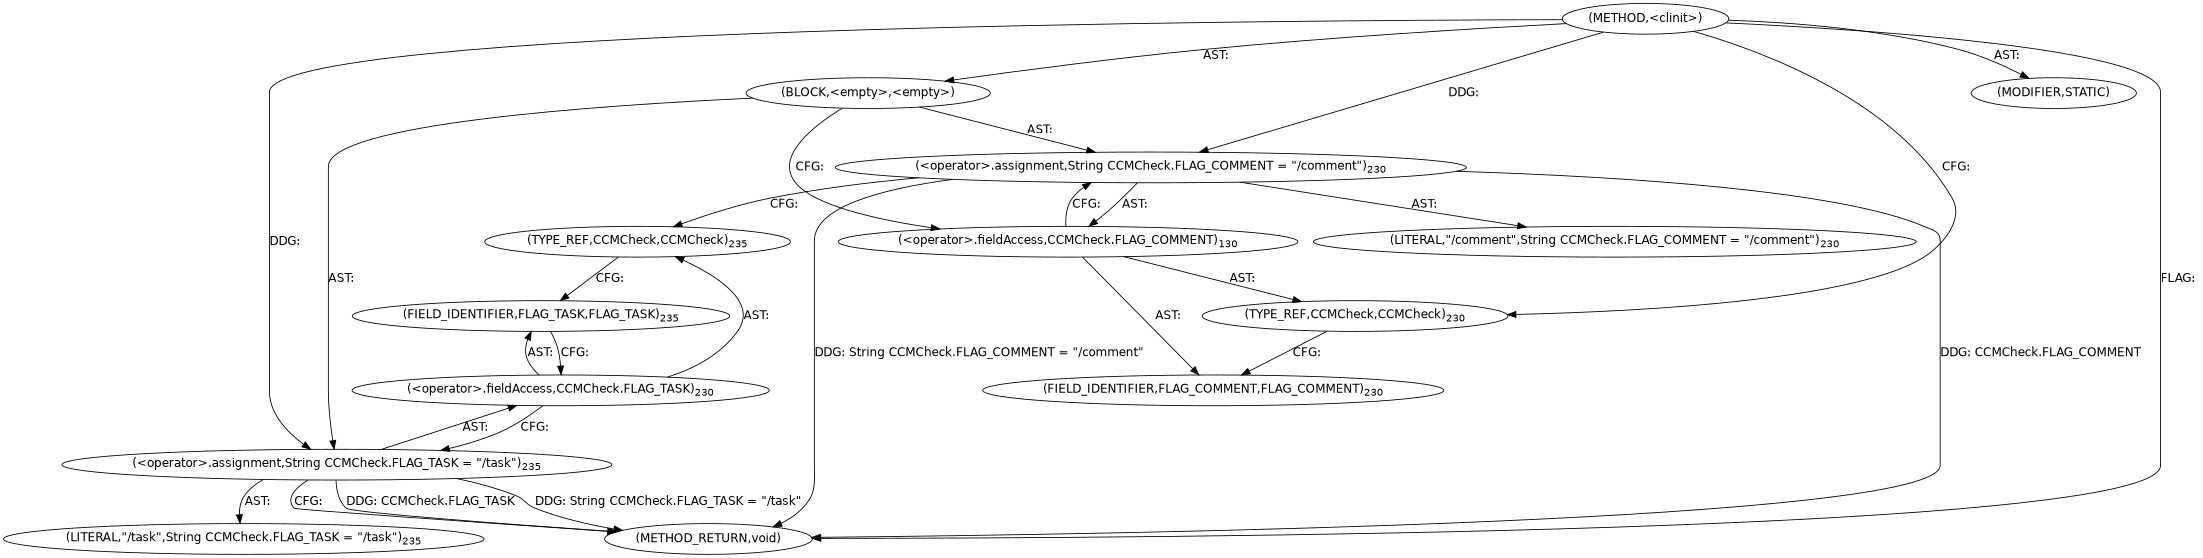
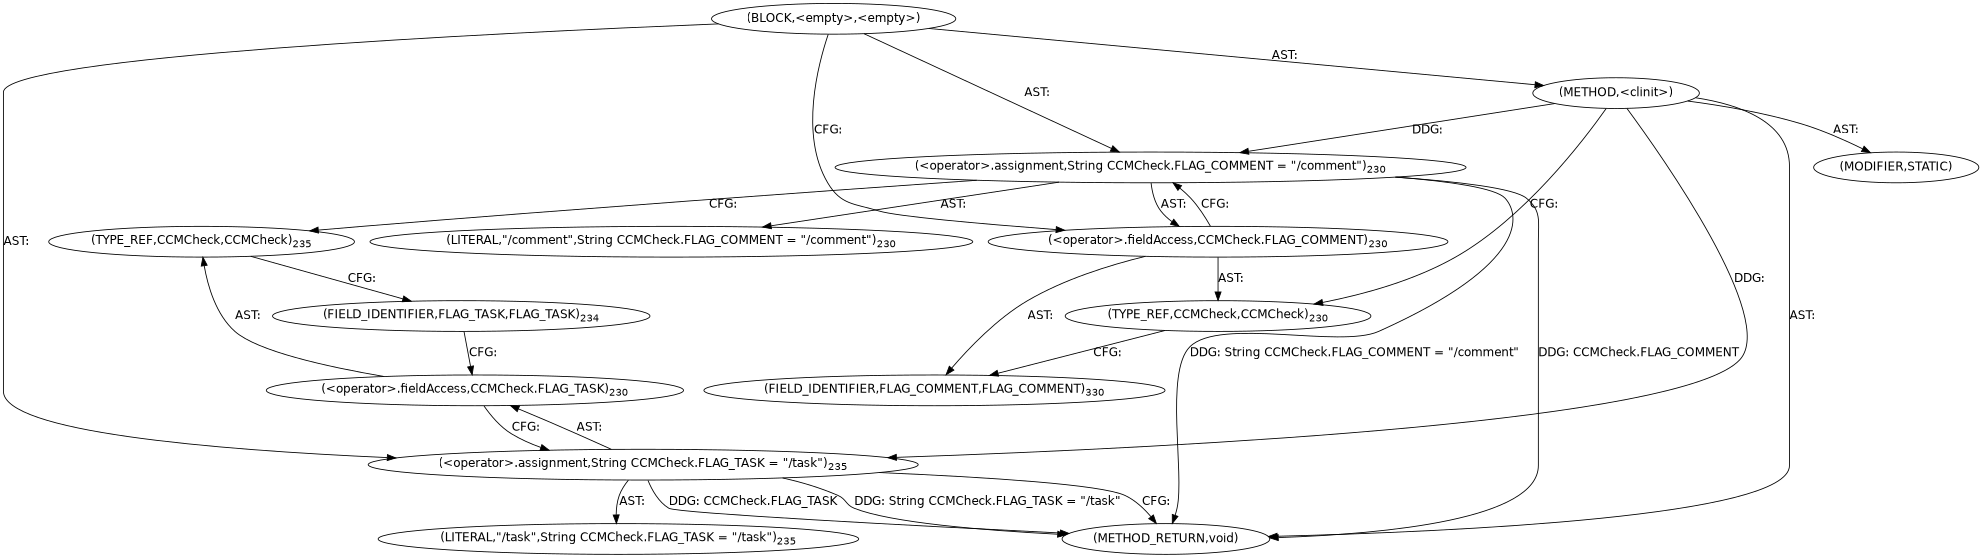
(1259, 44) -> (1232, 57)
(1228, 240) -> (1378, 240)
(2180, 279) -> (1804, 316)
(670, 315) -> (590, 315)
(527, 359) -> none
(1374, 389) -> (1095, 389)
